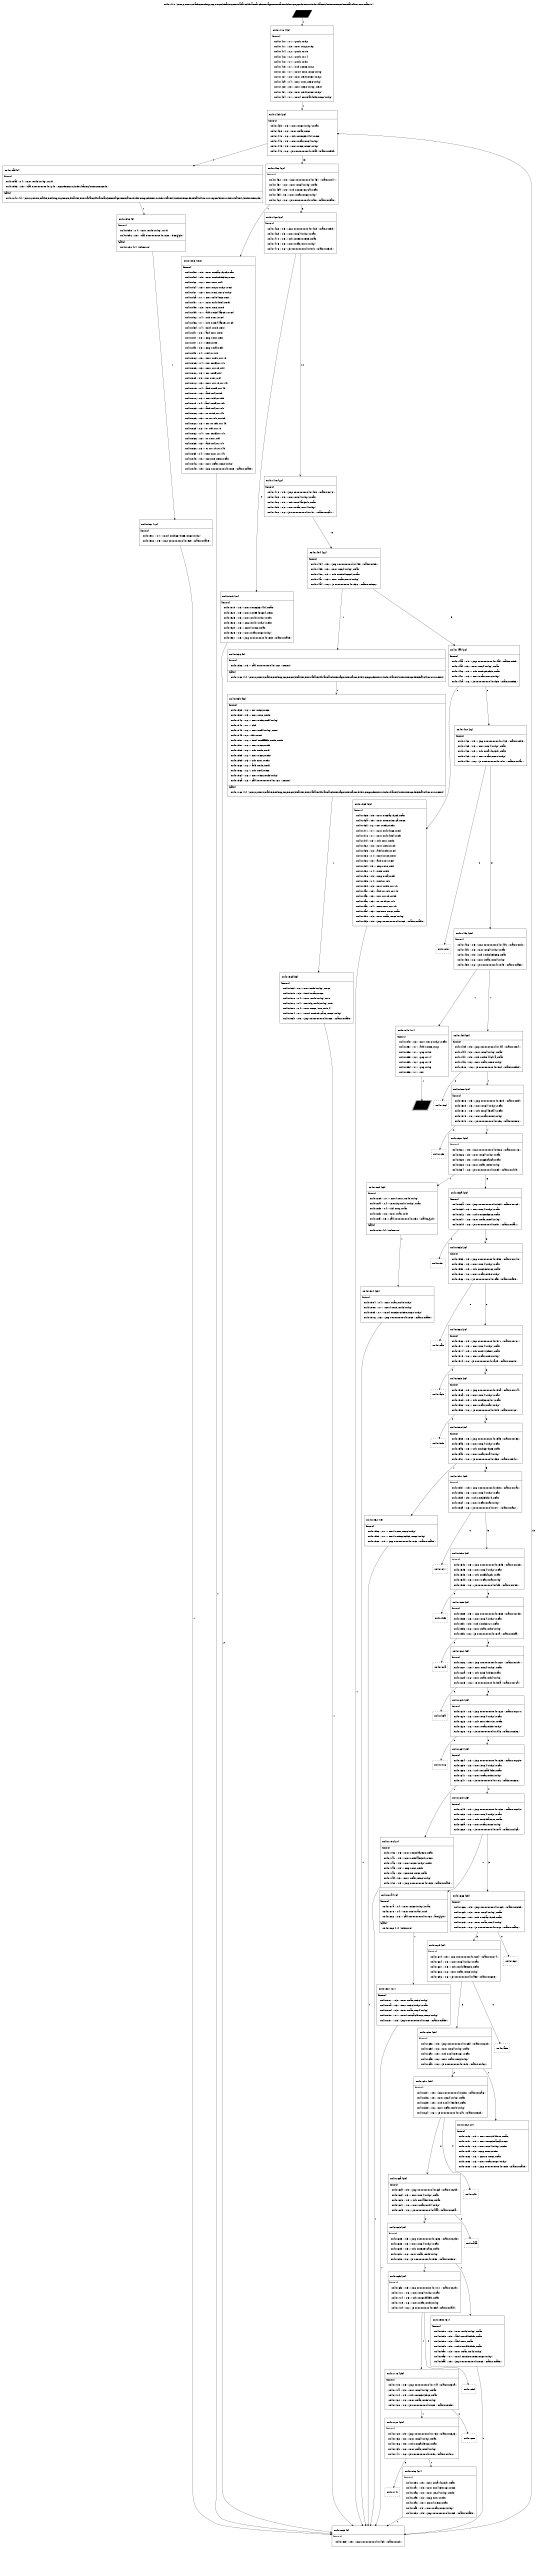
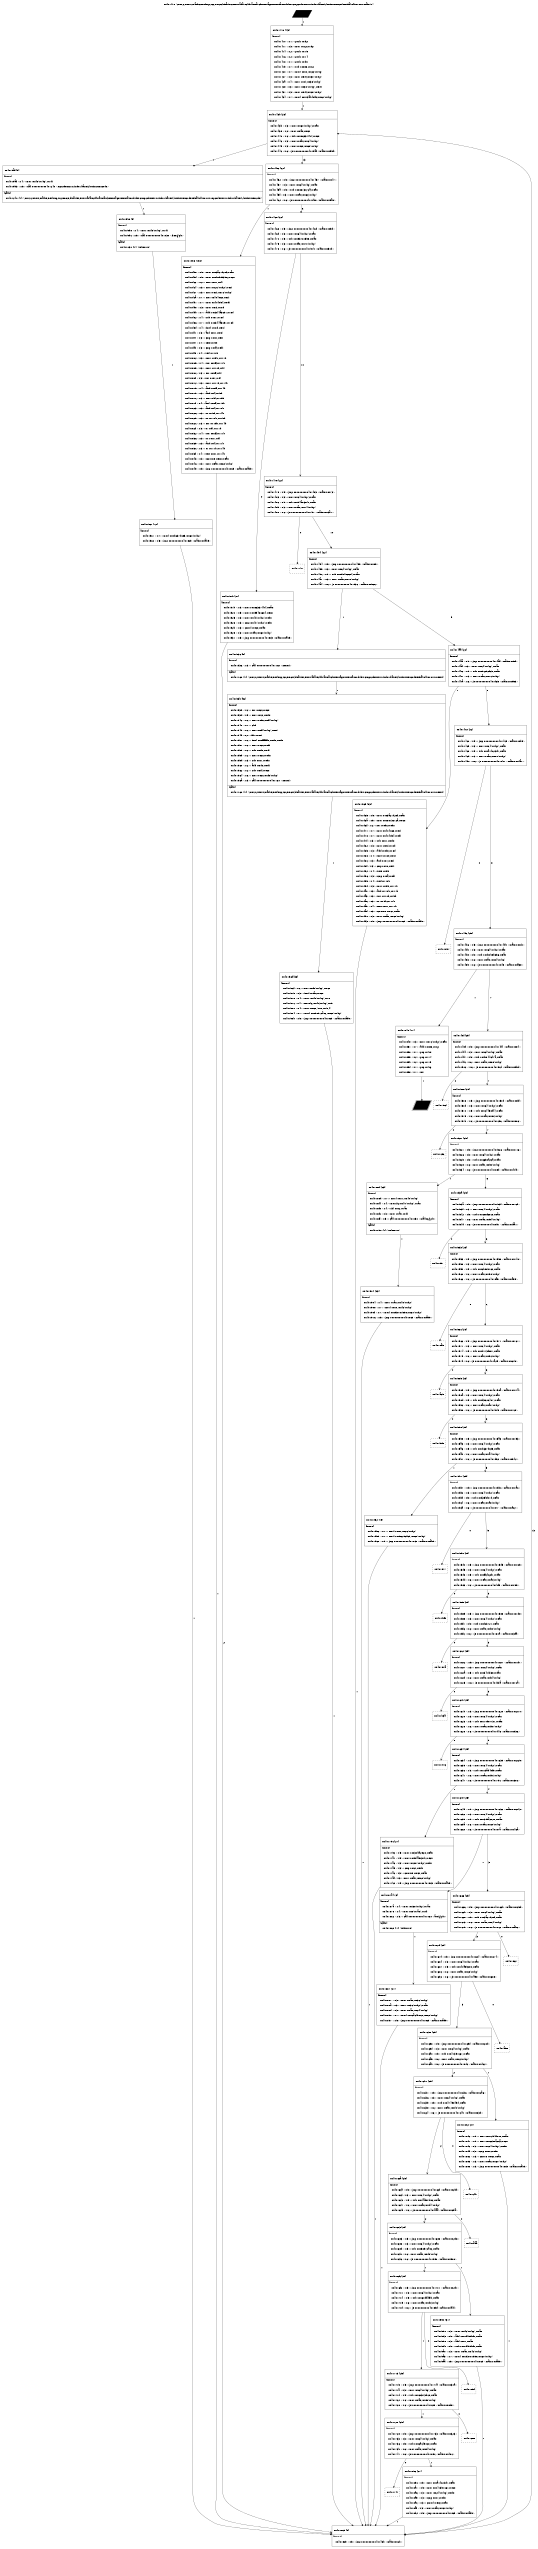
none -> (297, 568)
none -> (508, 2391)
